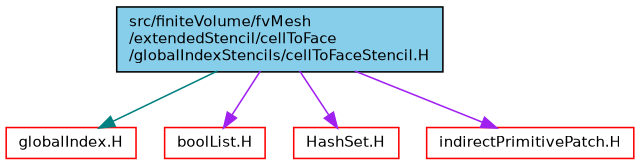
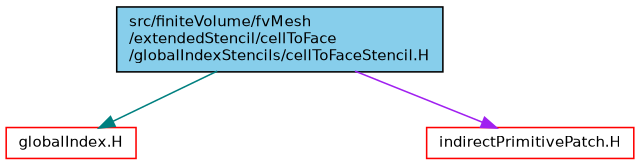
(215, 143) -> none
(346, 143) -> none
